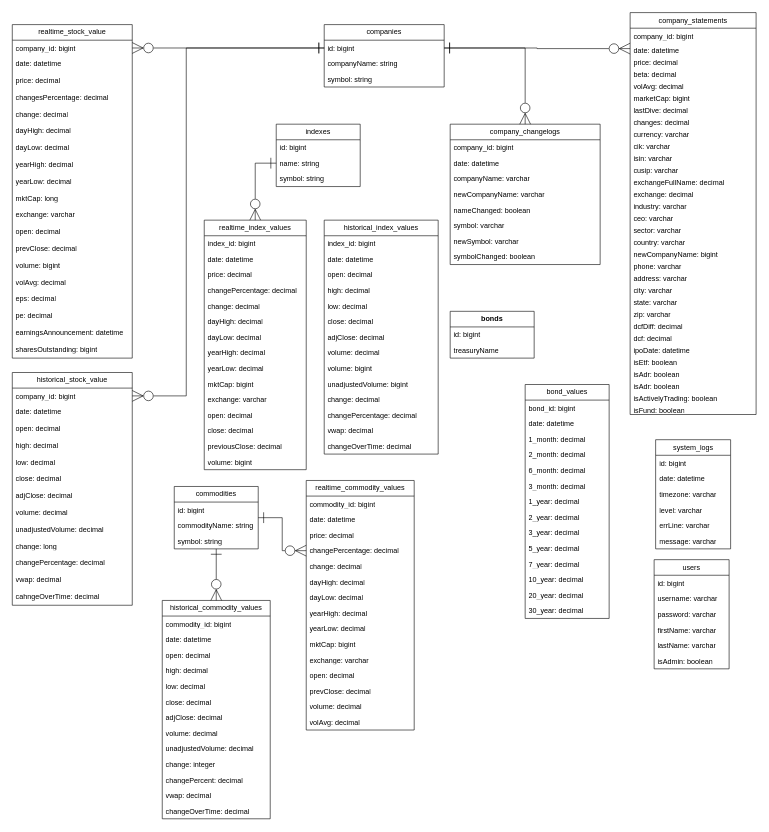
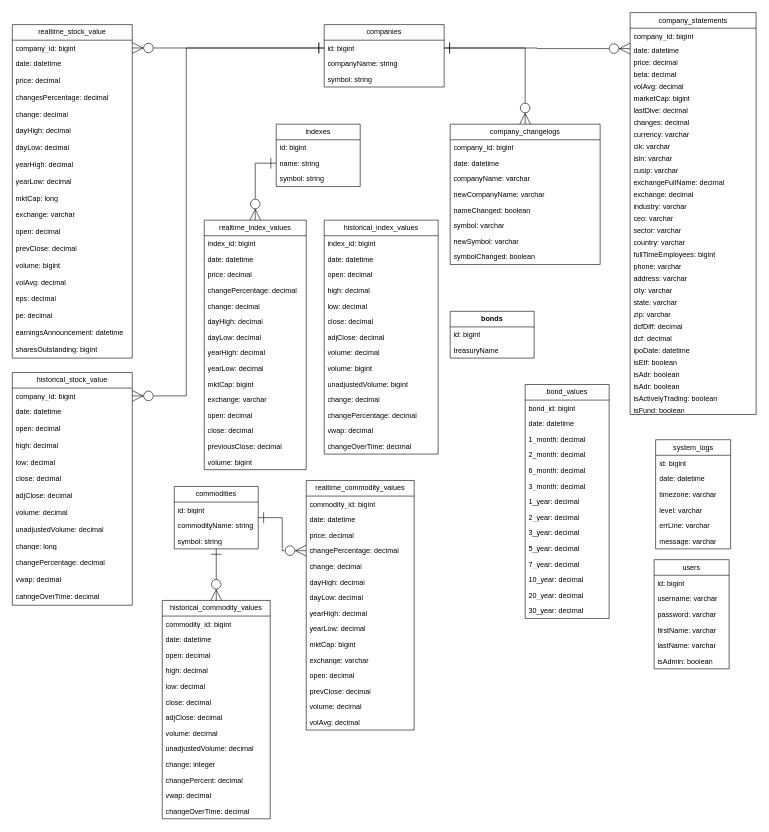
(675, 255) -> (677, 255)
